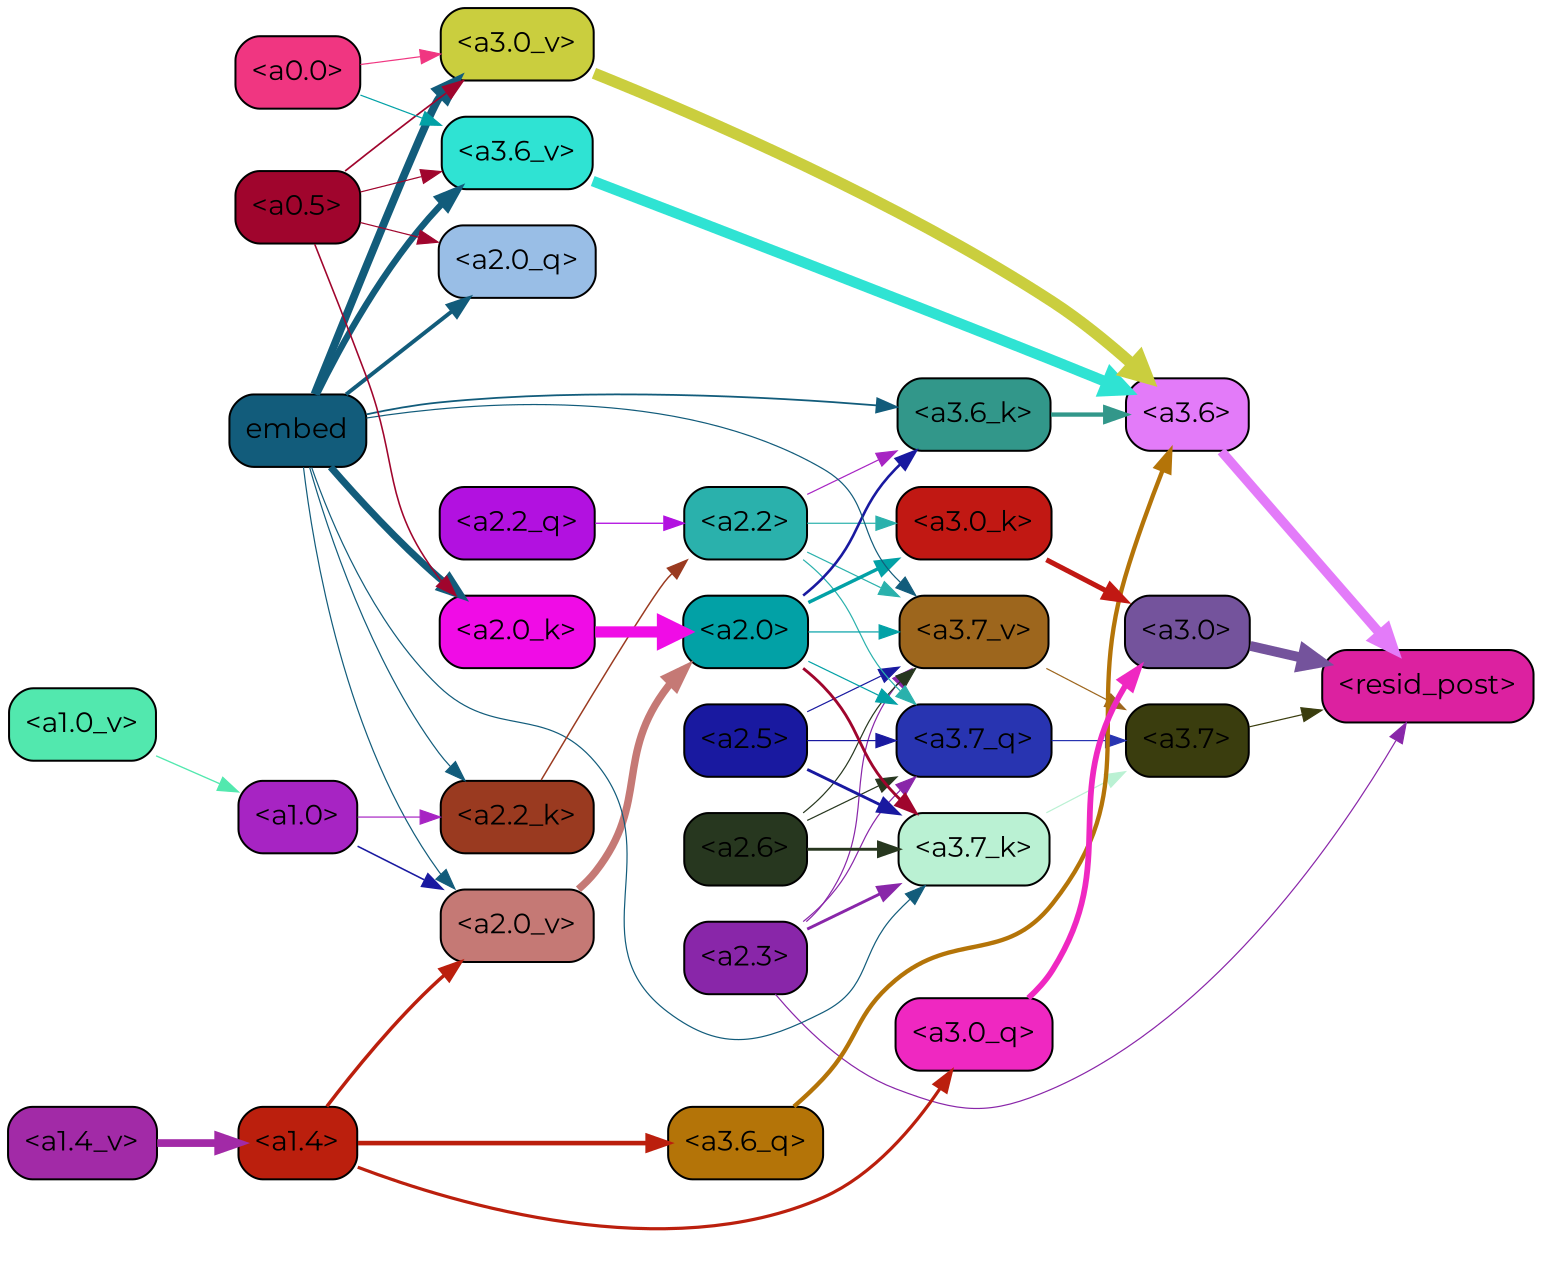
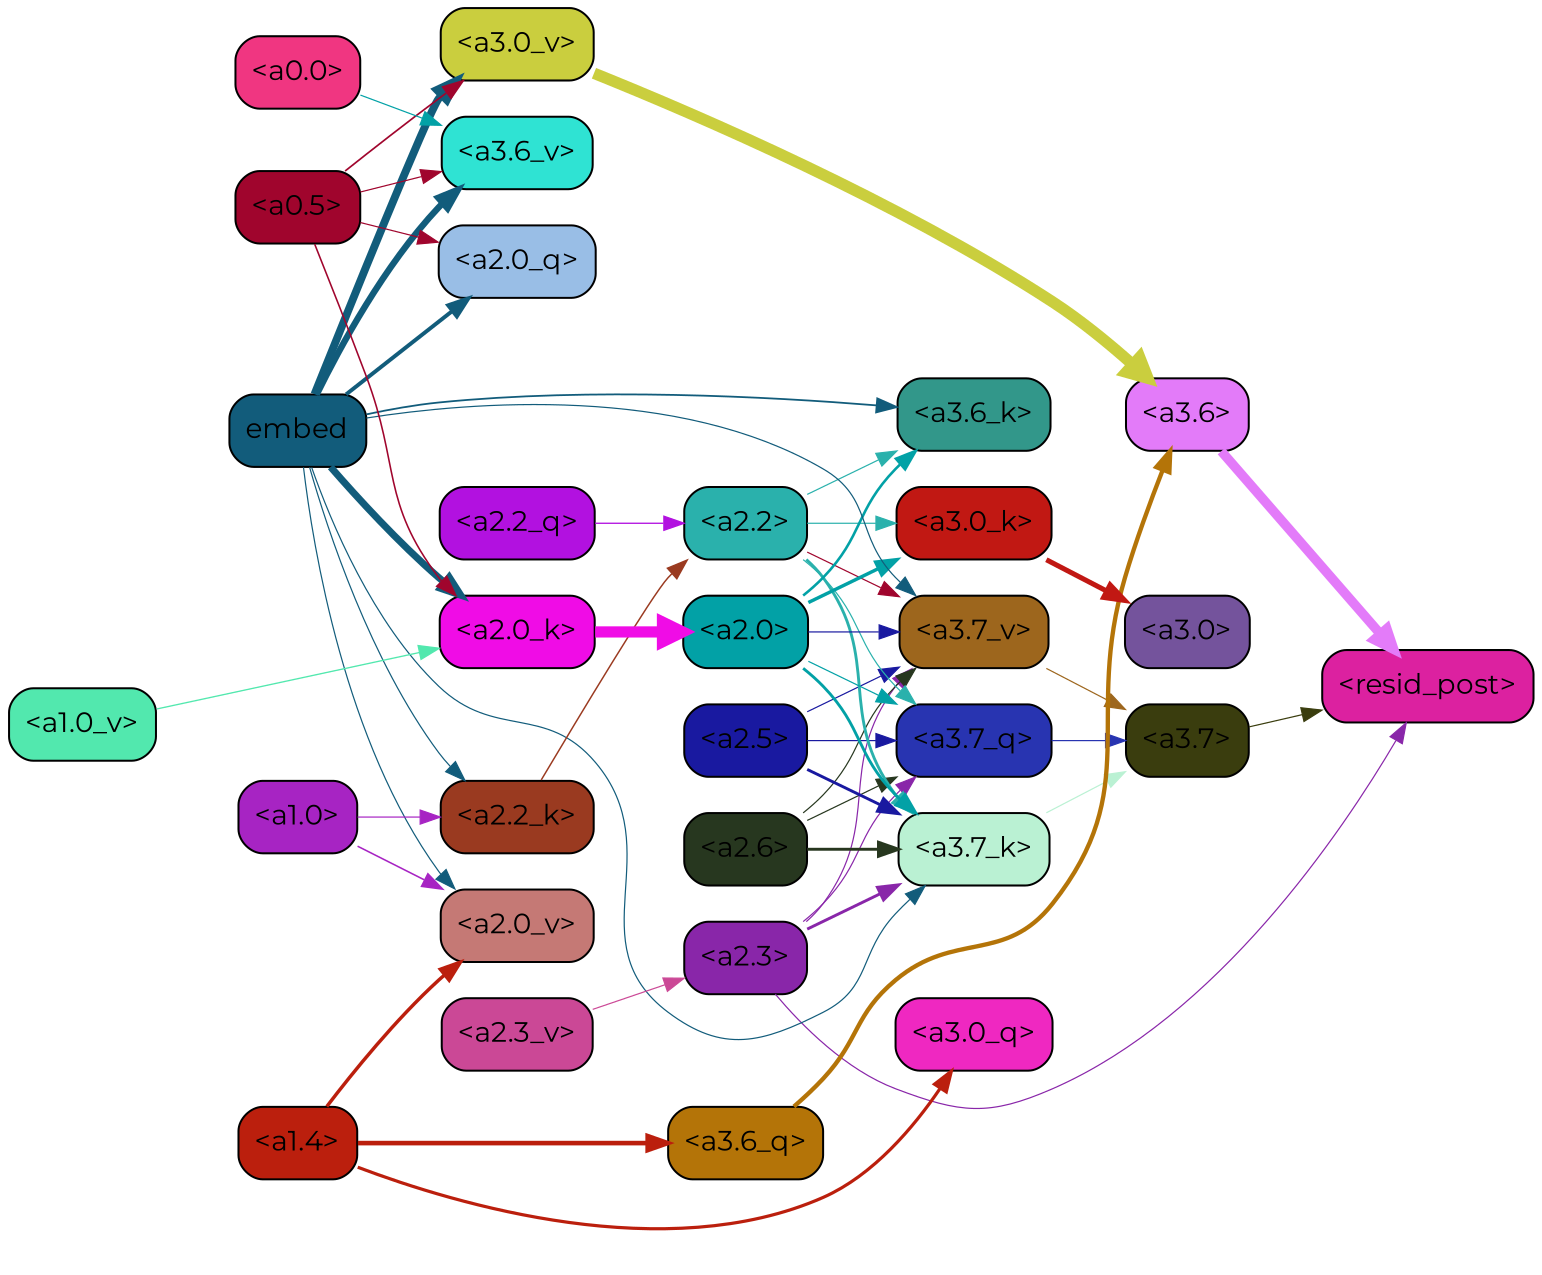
(390, 61) -> none
(850, 281) -> none
(1078, 415) -> none
(850, 474) -> (850, 474)
(853, 536) -> (853, 536)
(846, 571) -> (846, 571)
(844, 632) -> (837, 632)
(1276, 652) -> none
none -> (857, 669)
(851, 724) -> (851, 724)
(188, 770) -> (288, 681)
(630, 789) -> none
(391, 863) -> (391, 863)
(1086, 879) -> none
none -> (517, 1034)
(83, 1143) -> none
